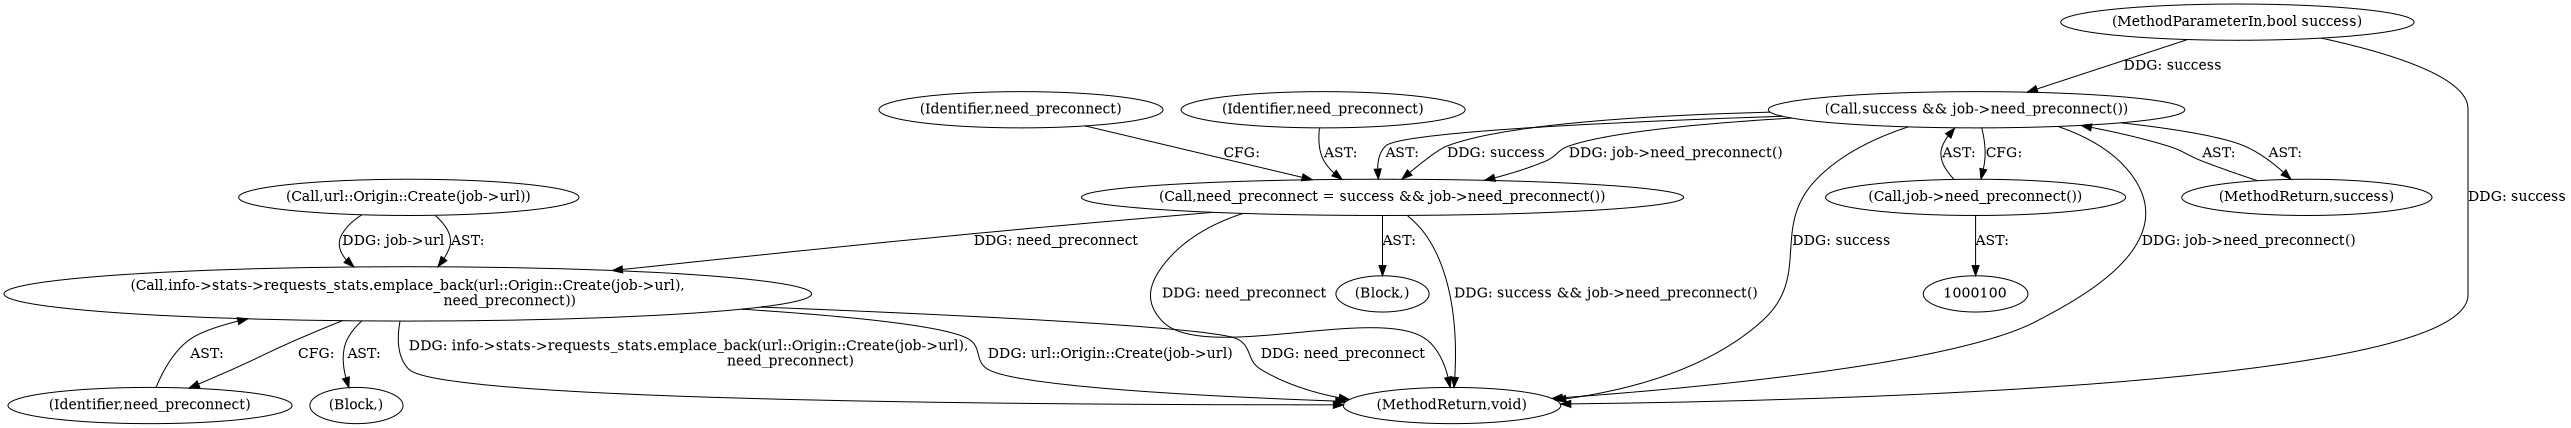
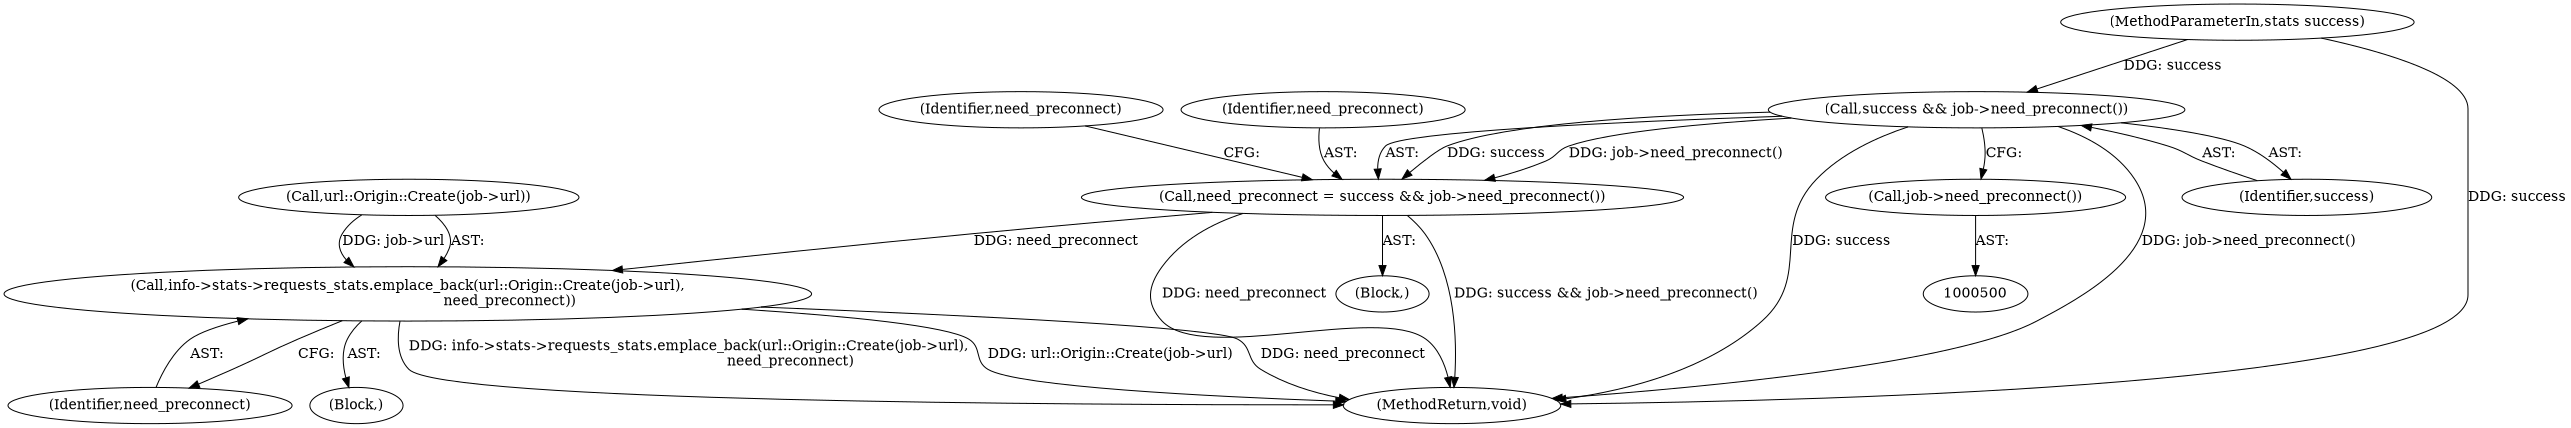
(2237, 22) -> (2237, 22)
(1941, 159) -> none
(2307, 197) -> (2307, 197)
(1976, 294) -> (1976, 294)
